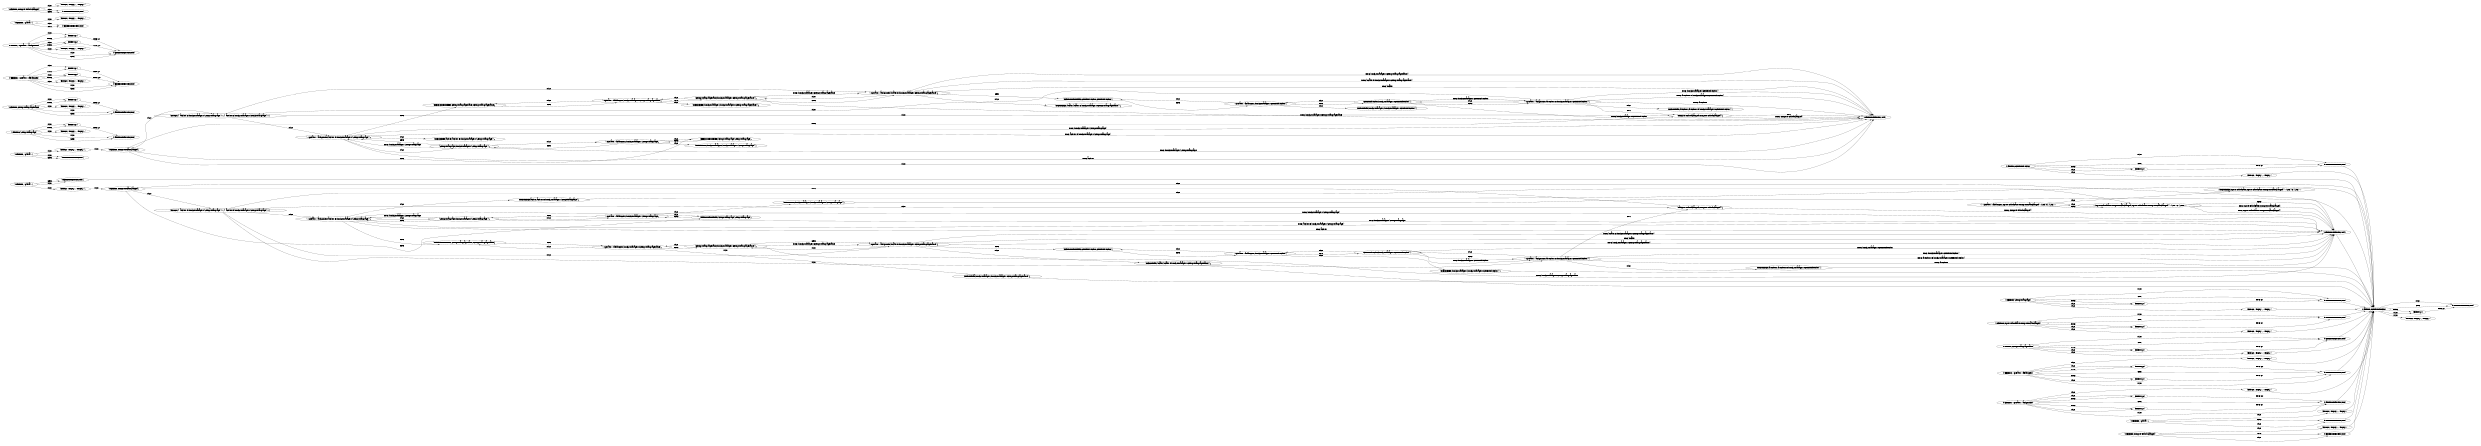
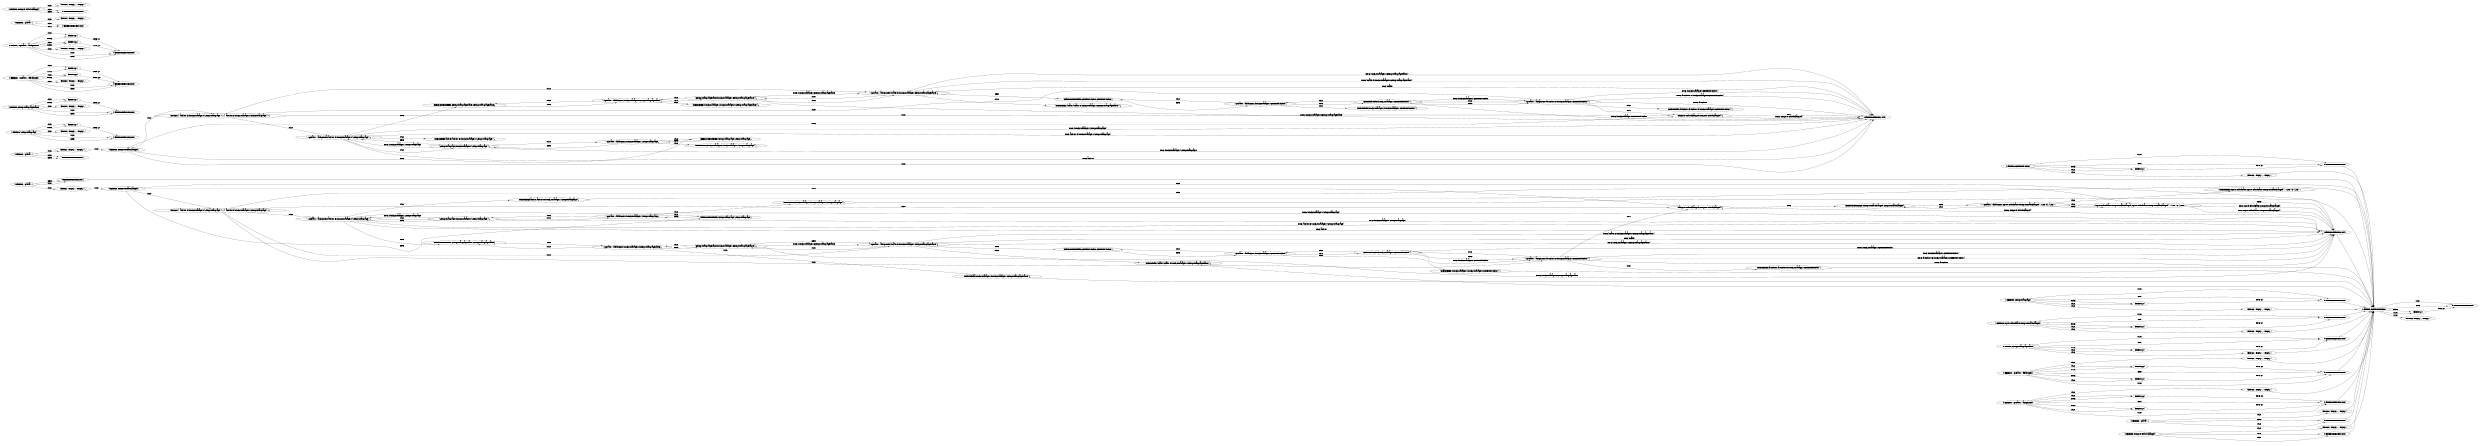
none -> (1875, 206)
